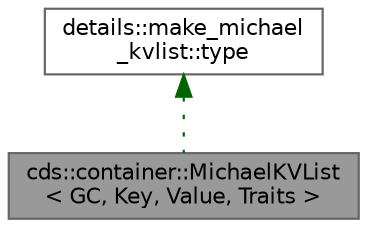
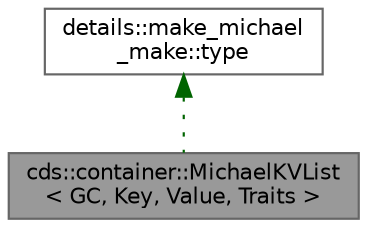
(184, 42) -> (184, 42)
